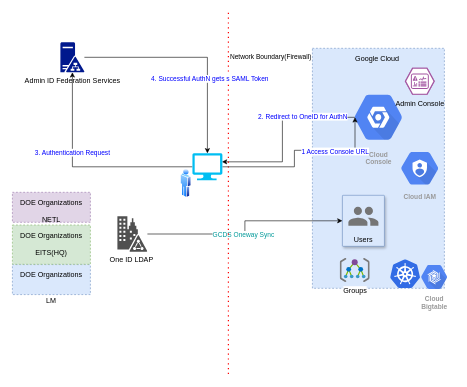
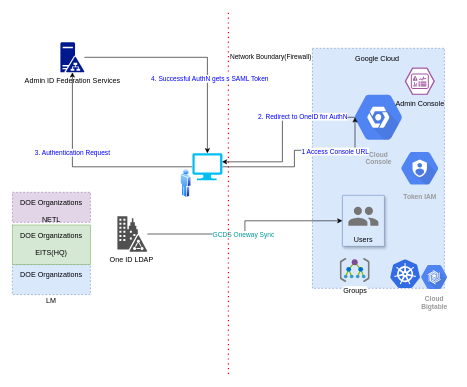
(420, 197) -> (420, 197)
(51, 245) -> (51, 245)
